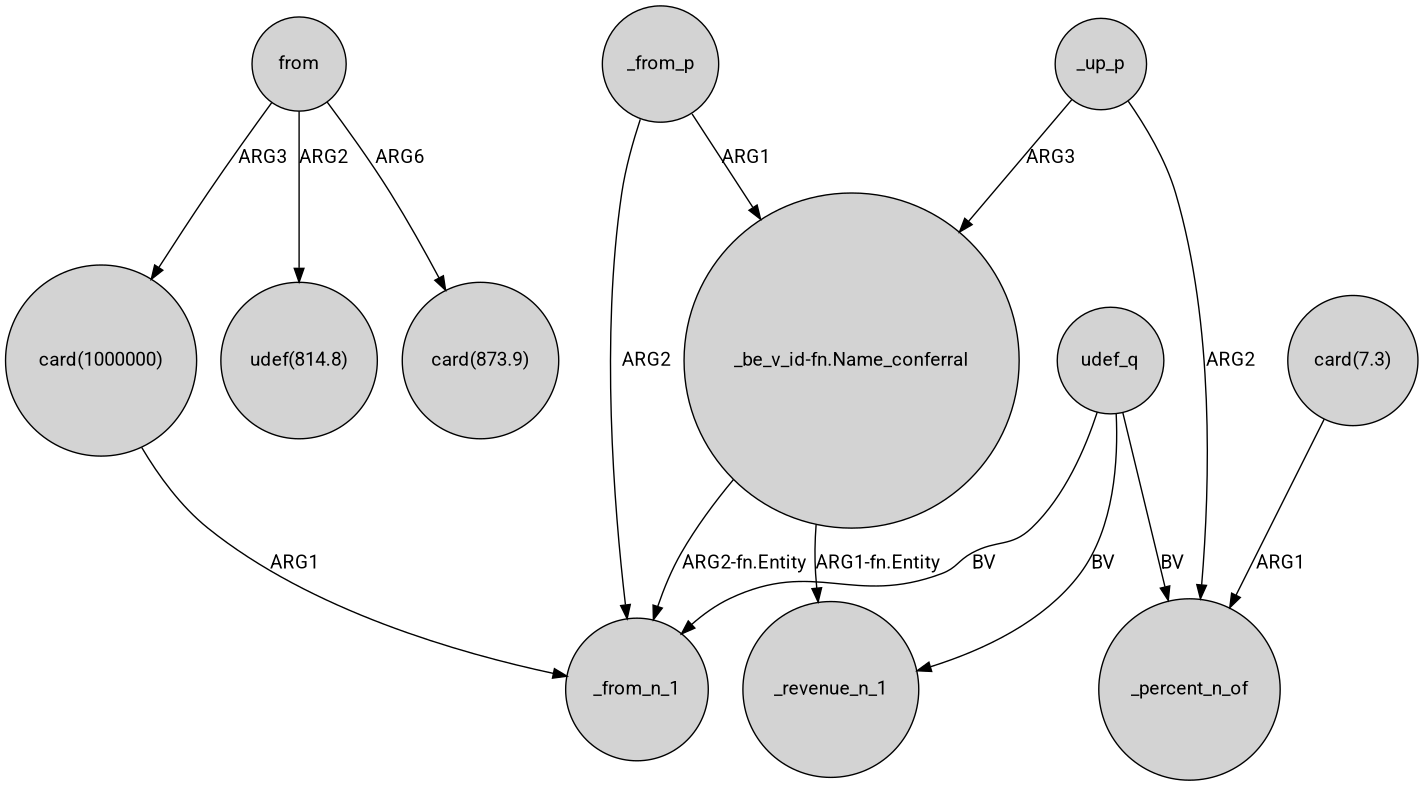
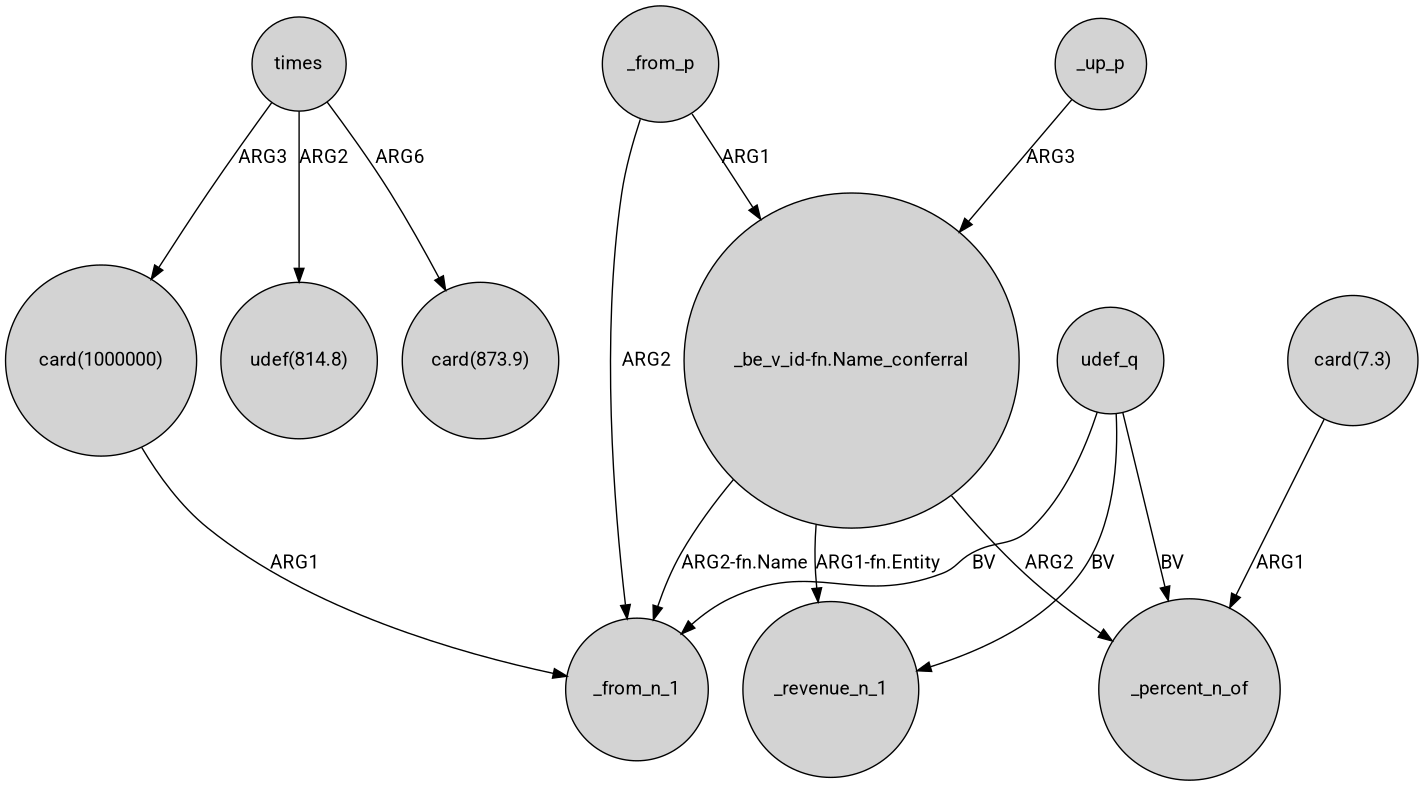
(299, 64) -> (299, 64)
(1202, 336) -> (1021, 570)
(745, 563) -> (745, 563)
